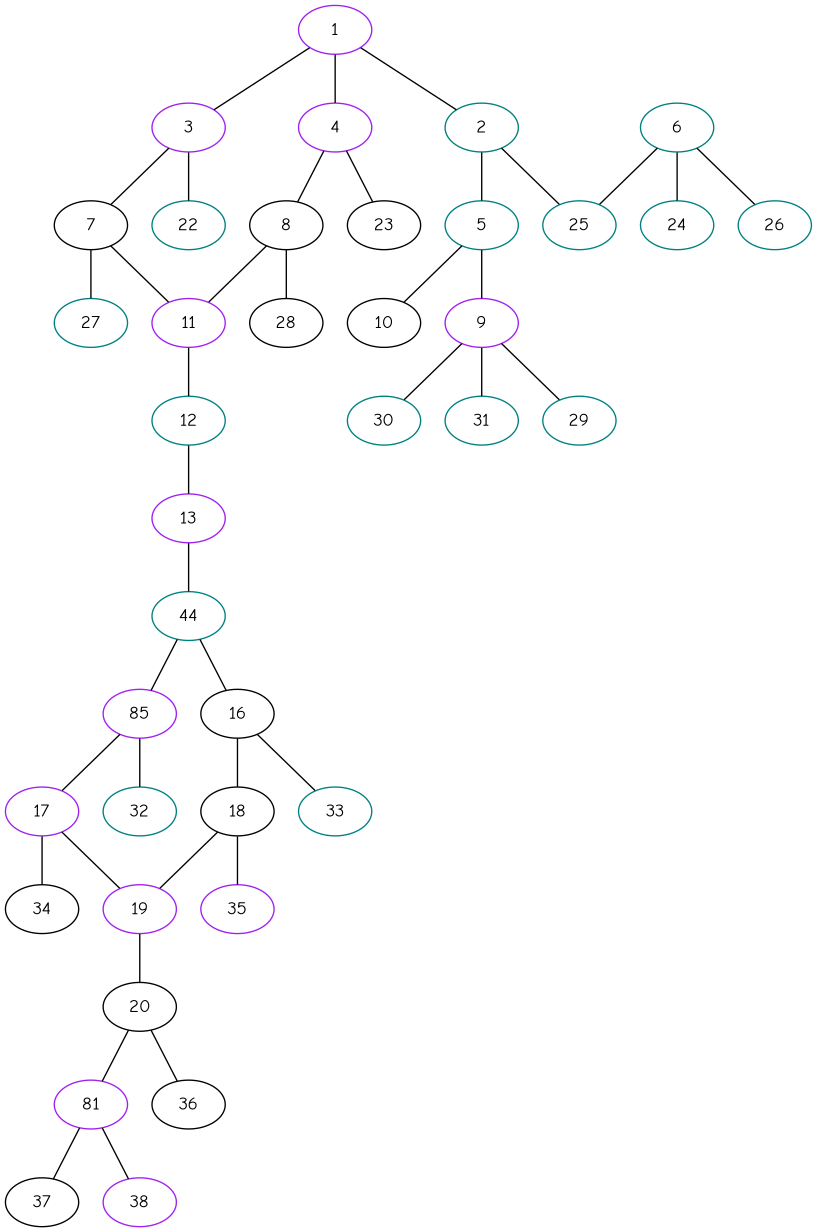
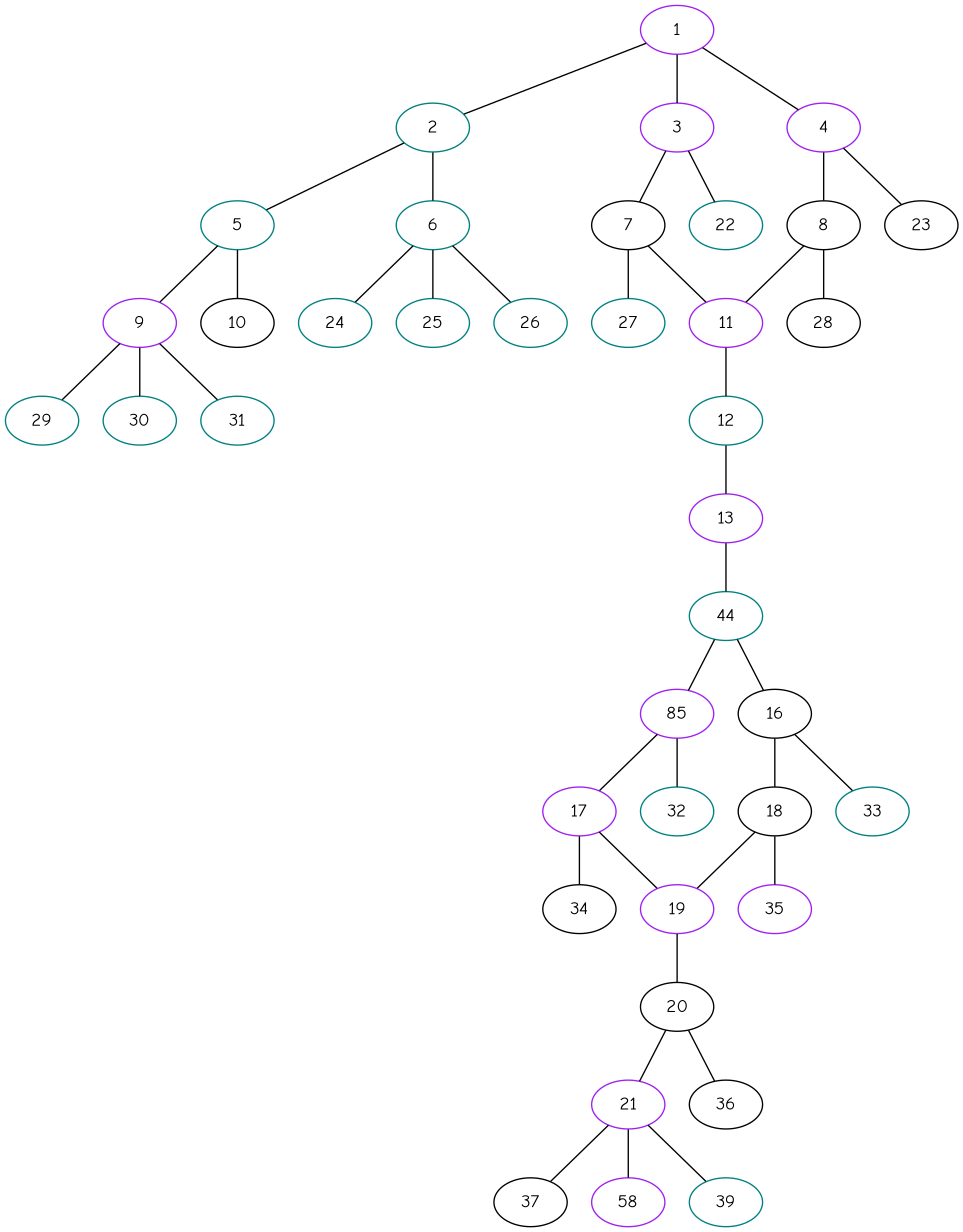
(530, 176) -> (433, 177)
(91, 1105) -> (628, 1105)
(140, 1202) -> (628, 1202)
none -> (726, 1202)
